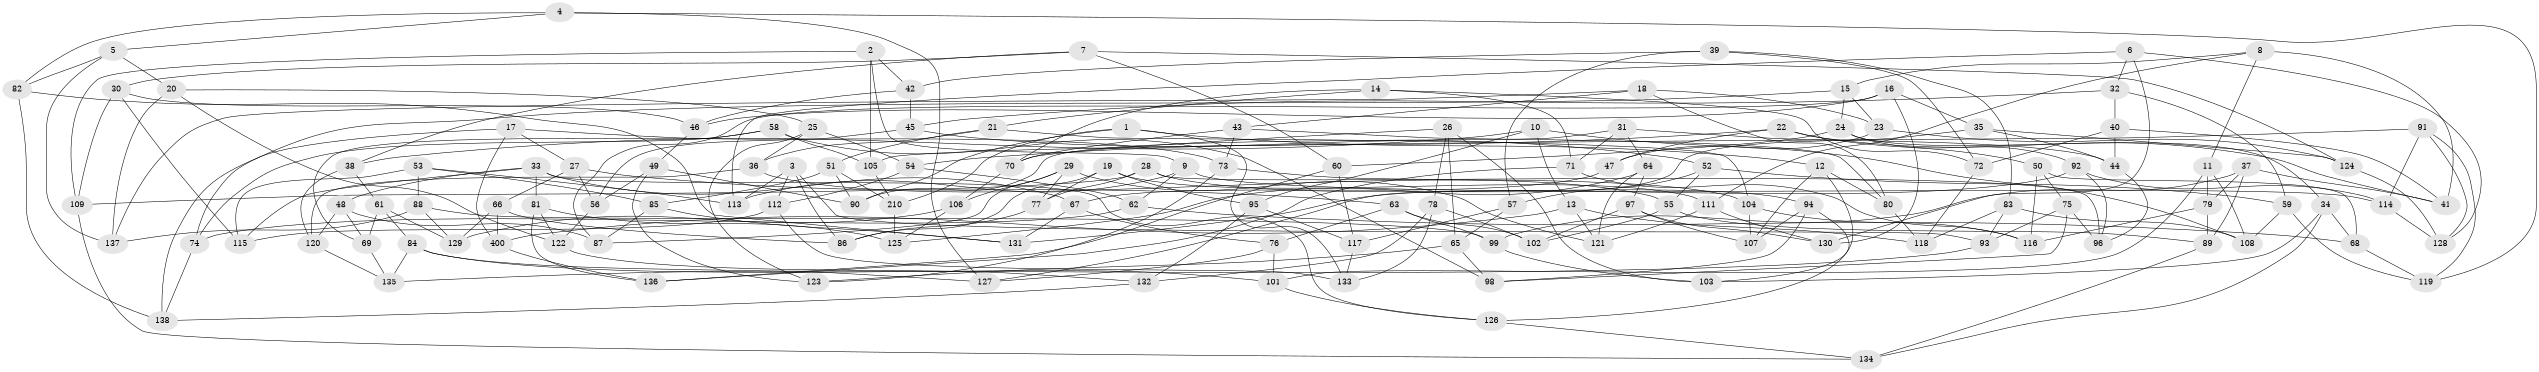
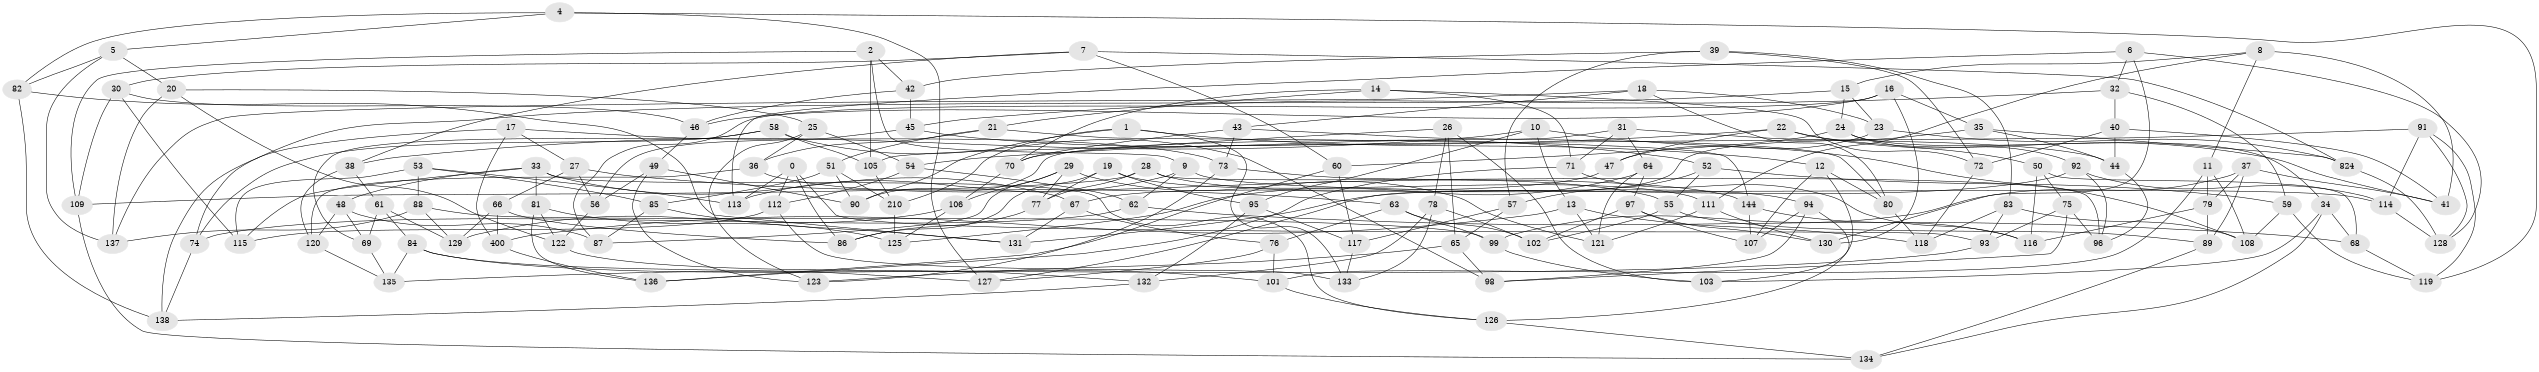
(792, 167) -> (792, 167)
(2347, 167) -> (2347, 167)
(1749, 205) -> (1749, 205)
